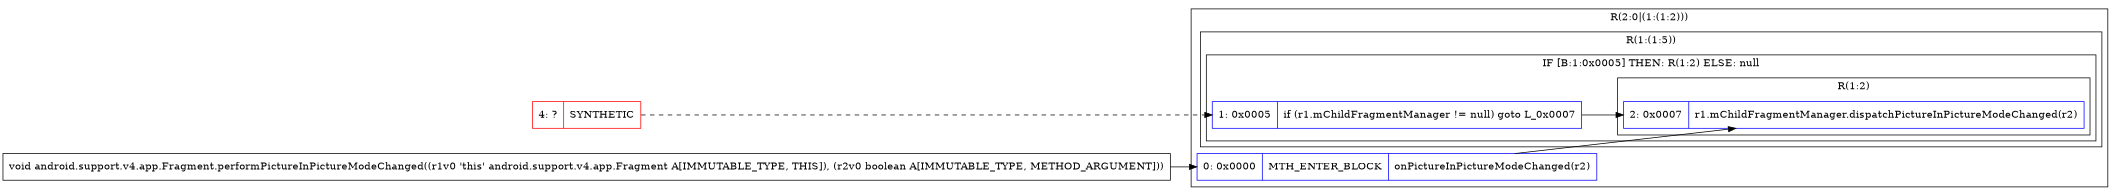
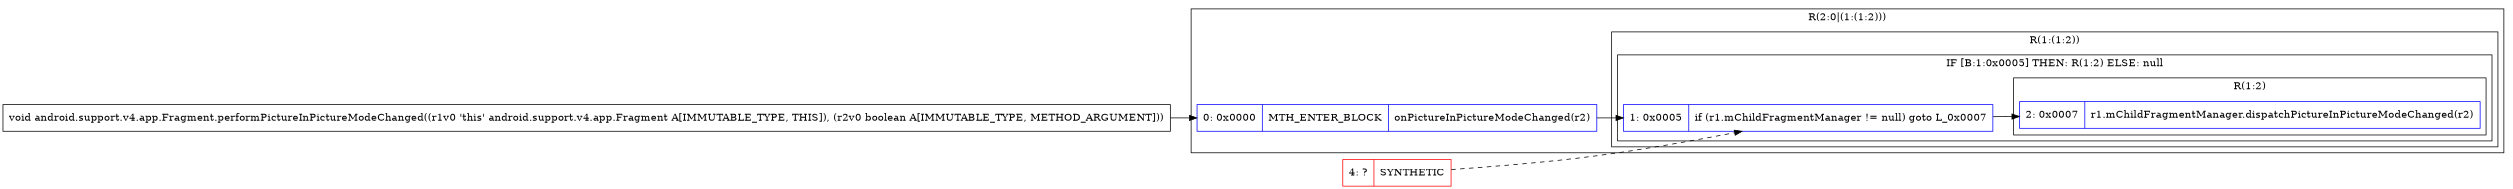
(1651, 40) -> (2055, 40)
(1622, 141) -> (1606, 118)
